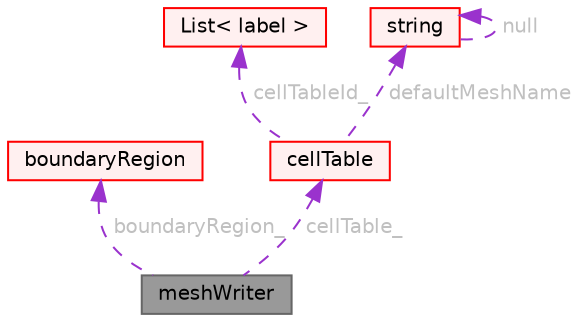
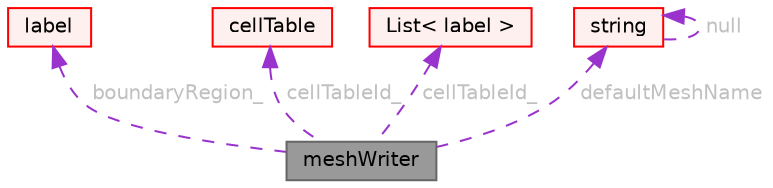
(371, 104) -> (523, 119)
(251, 112) -> (405, 104)
(105, 161) -> (50, 27)
(352, 228) -> (342, 94)
